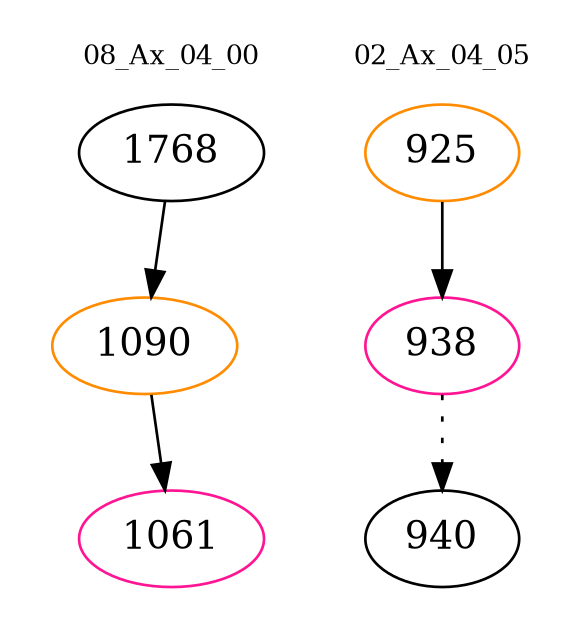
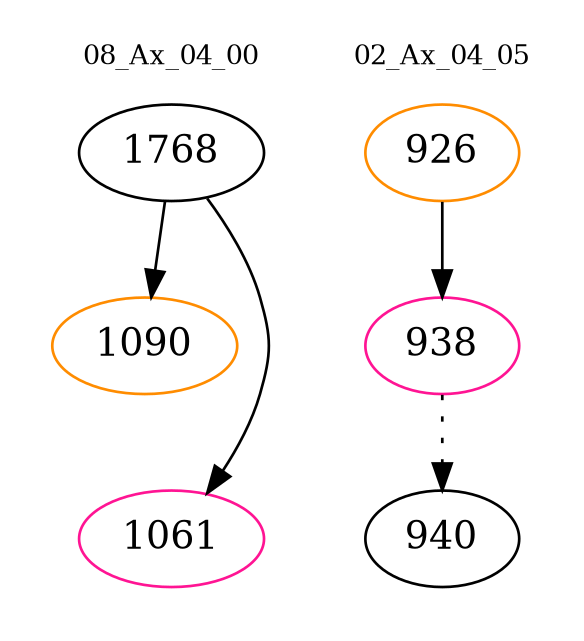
(442, 153) -> (442, 153)
(156, 429) -> (268, 332)
